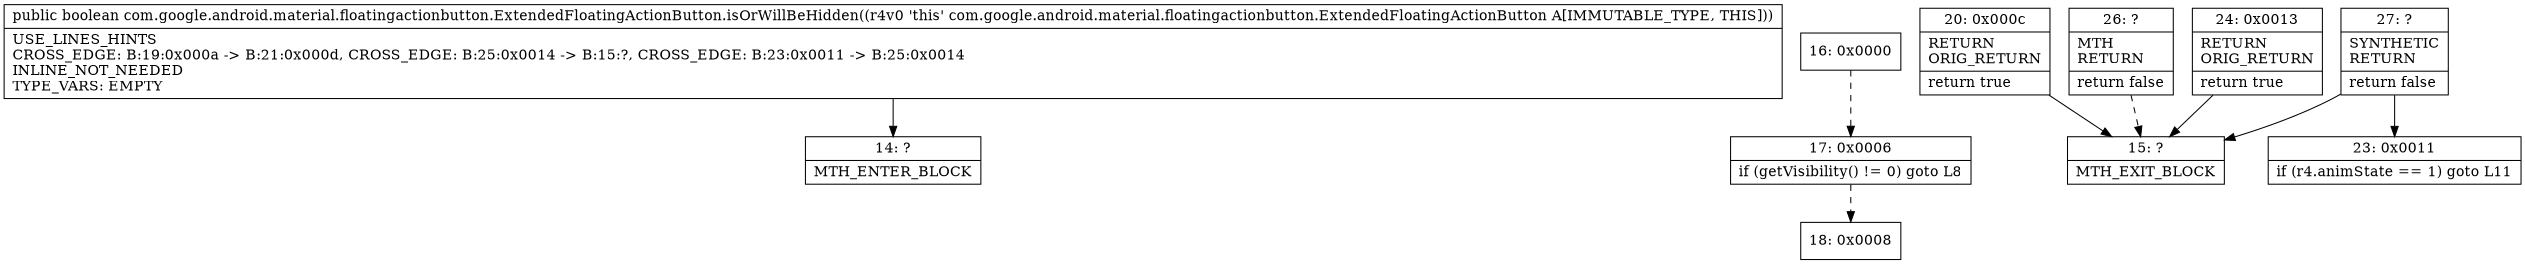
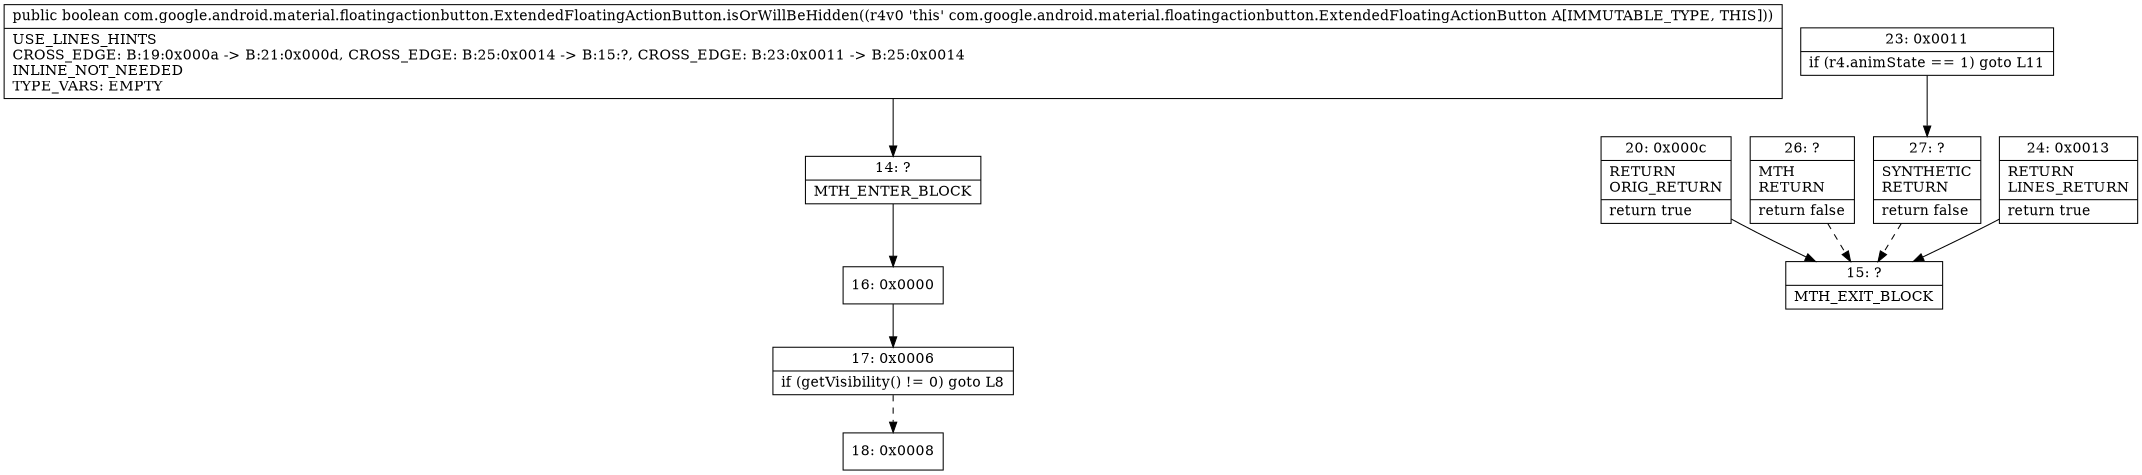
(2257, 59) -> (2069, 187)
(1851, 98) -> (893, 320)
(2395, 111) -> (1927, 101)
(2289, 118) -> (1892, 238)
none -> (893, 230)
